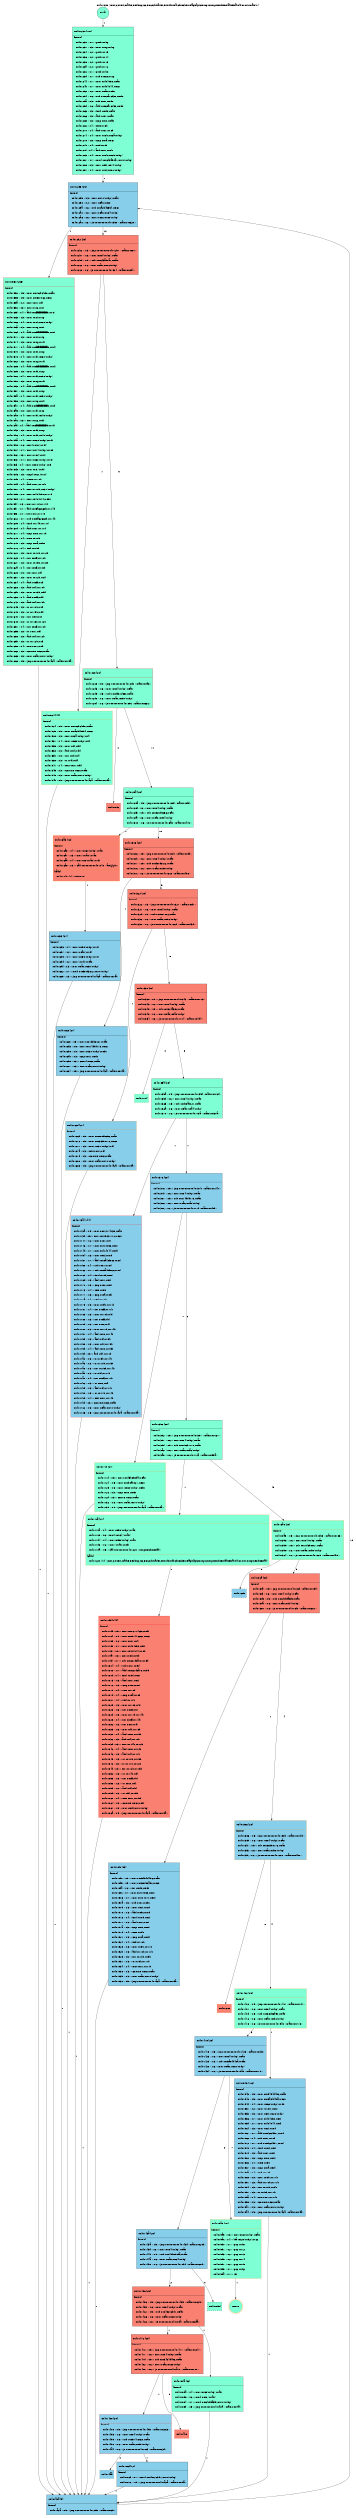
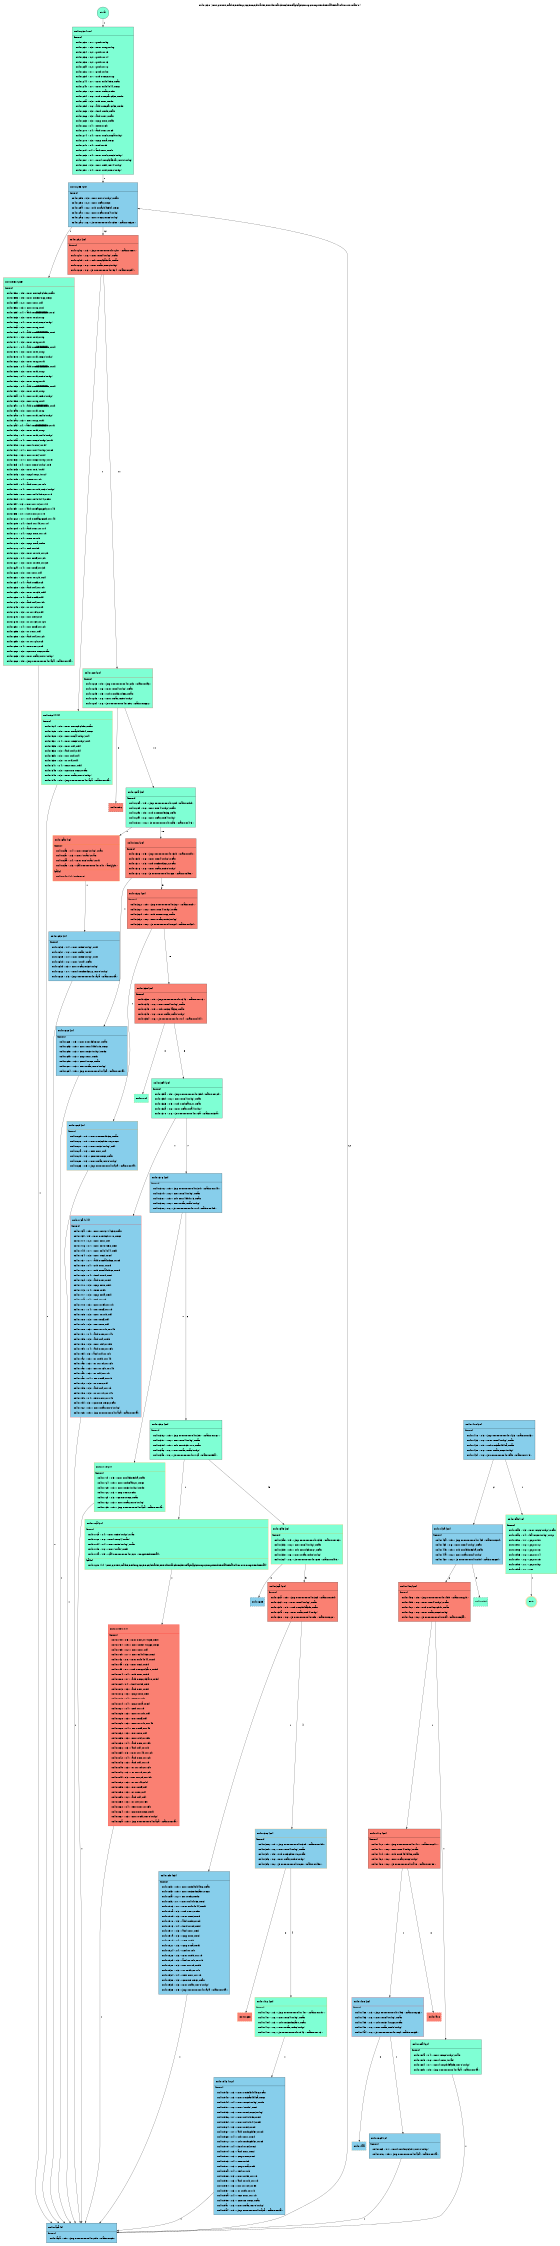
(251, 2032) -> none
(236, 2306) -> (531, 1602)
